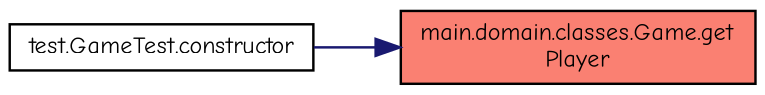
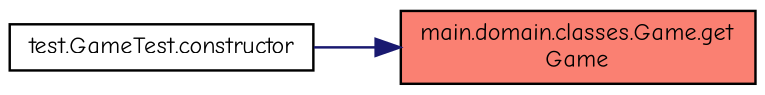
(578, 47) -> (578, 47)
